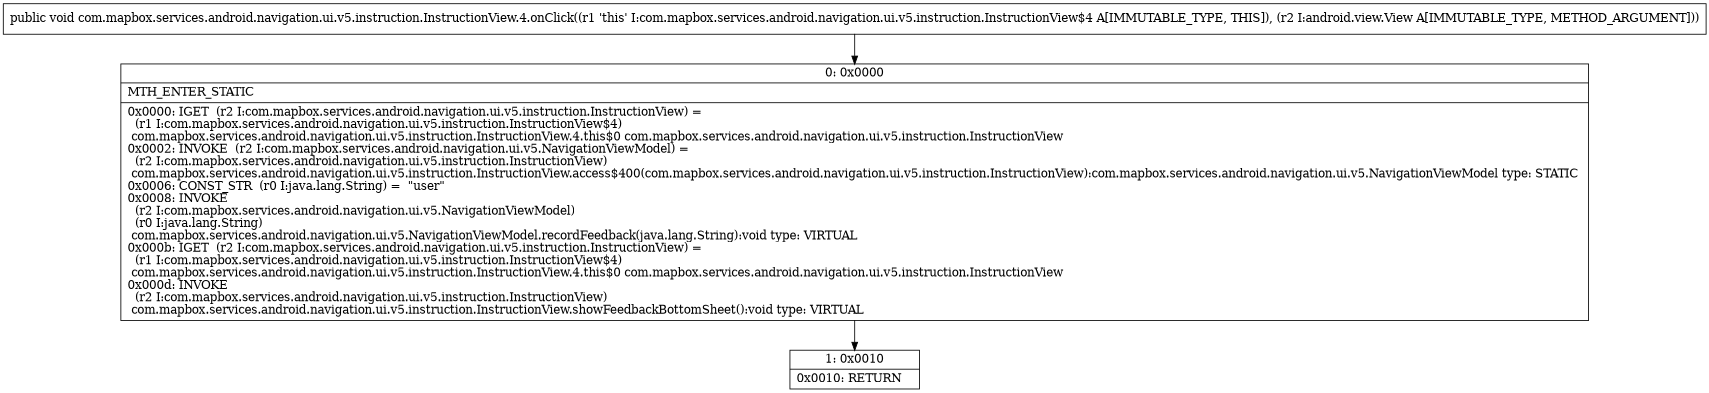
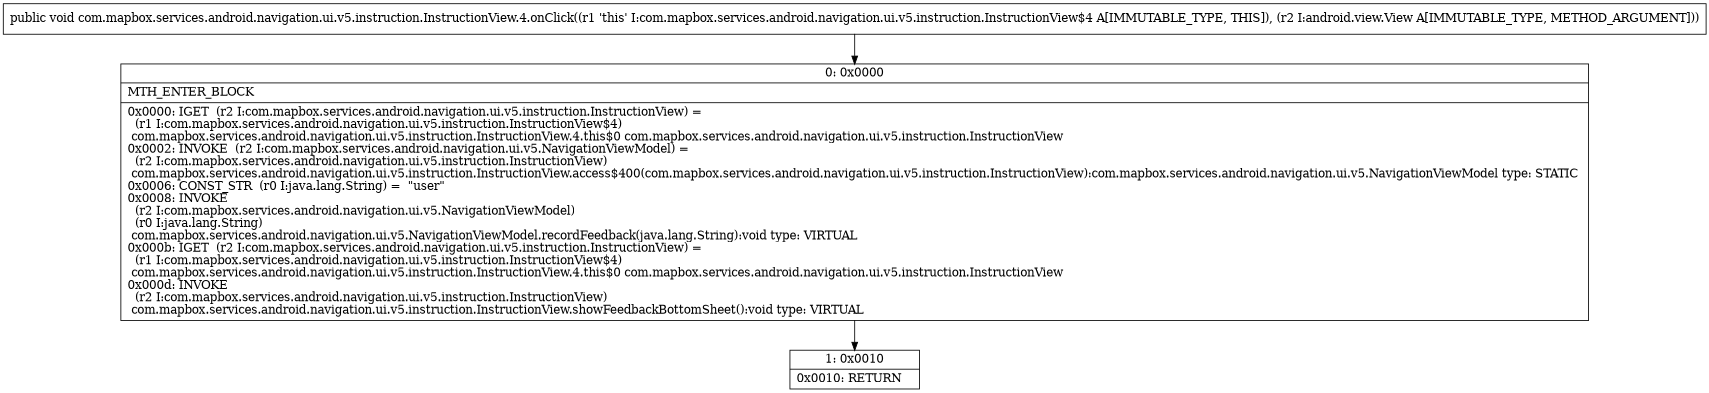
(191, 92) -> (191, 92)
